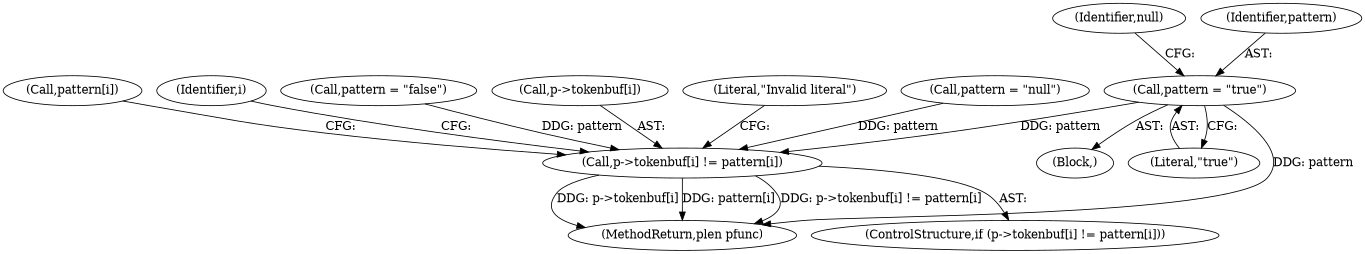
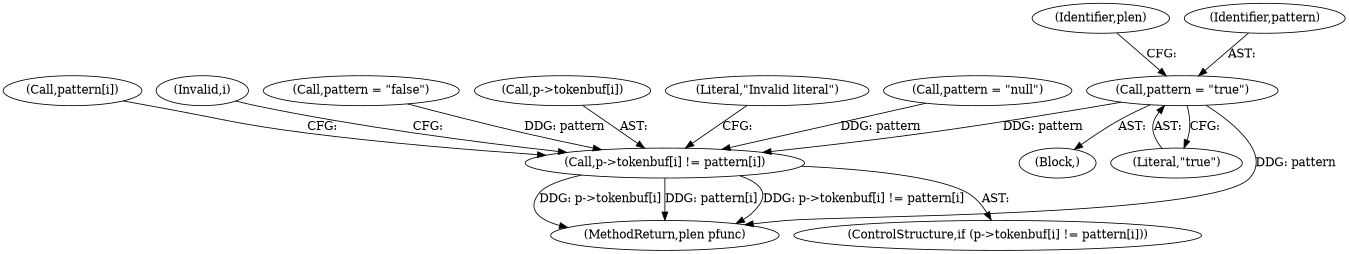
(1119, 18) -> (1101, 18)
(211, 91) -> (202, 91)
